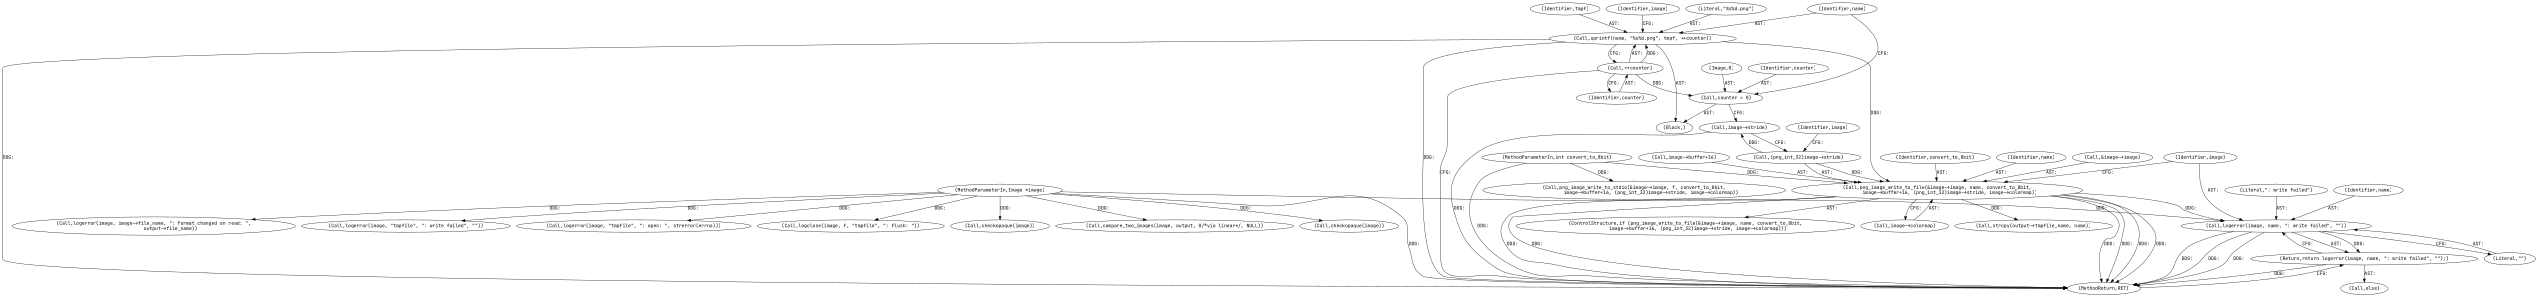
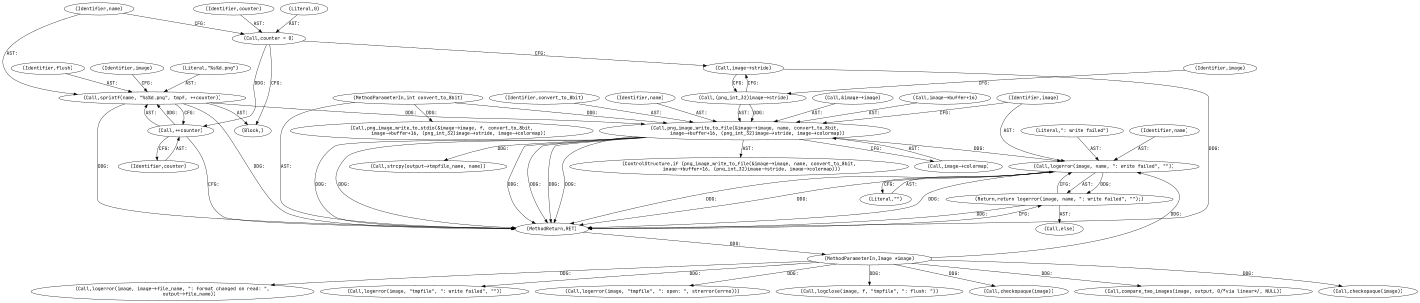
(1565, 9) -> (48, 68)
(1722, 68) -> (304, 9)
(1661, 89) -> (256, 102)
(1711, 113) -> (278, 83)
(1756, 143) -> (755, 83)
(1485, 226) -> (288, 167)
(1453, 279) -> (703, 243)
